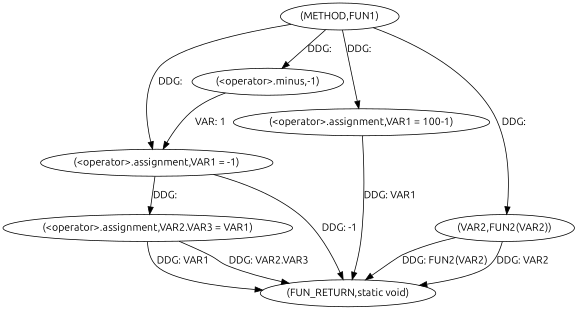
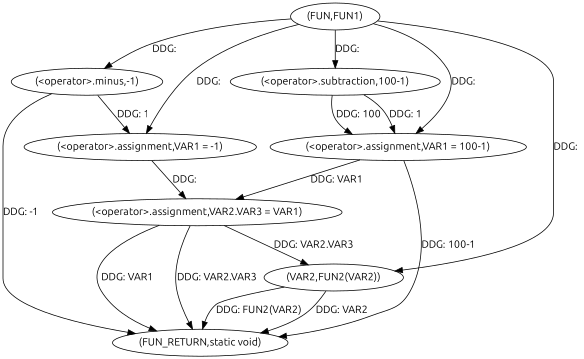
(340, 16) -> (335, 16)
none -> (335, 82)
(211, 122) -> (134, 114)
none -> (302, 178)
(390, 195) -> (449, 245)
(290, 207) -> (3, 245)
none -> (263, 244)
